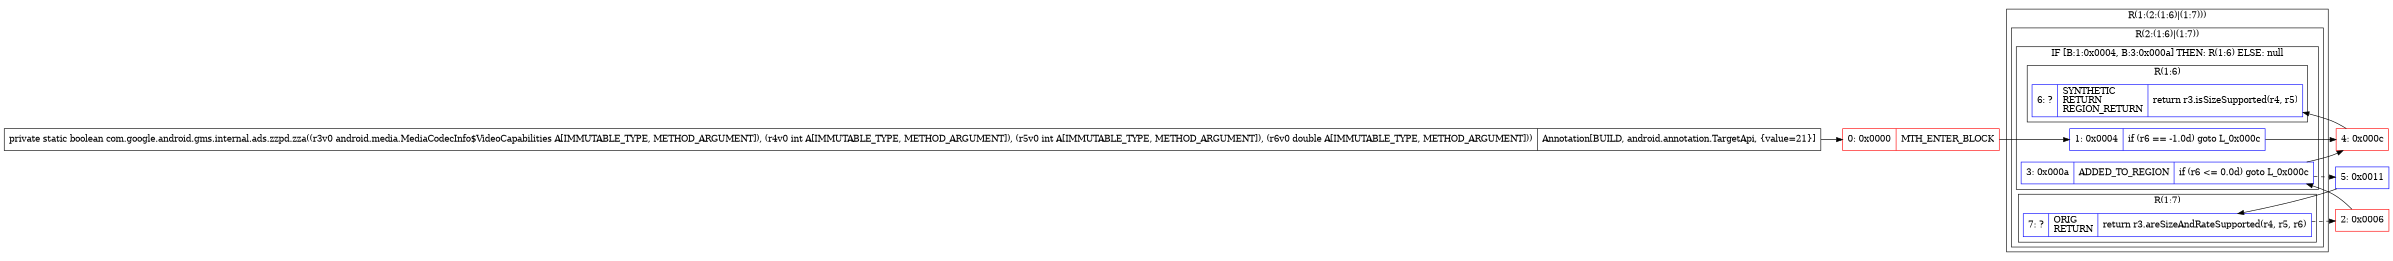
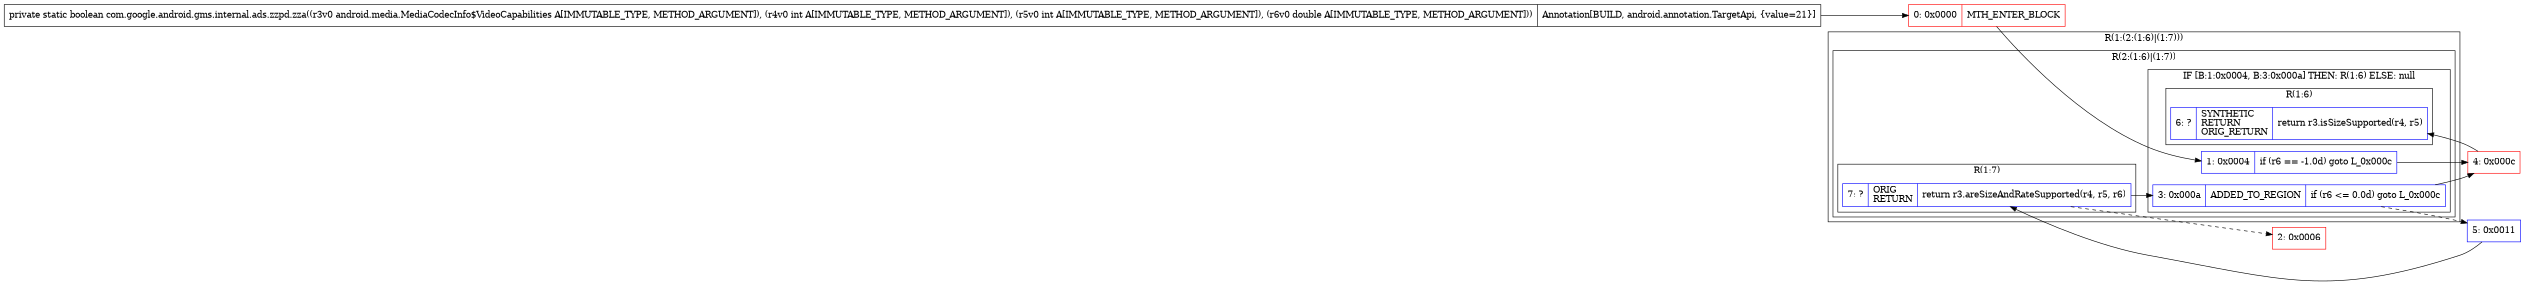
(2103, 110) -> (2234, 132)
(2334, 195) -> (2140, 195)
